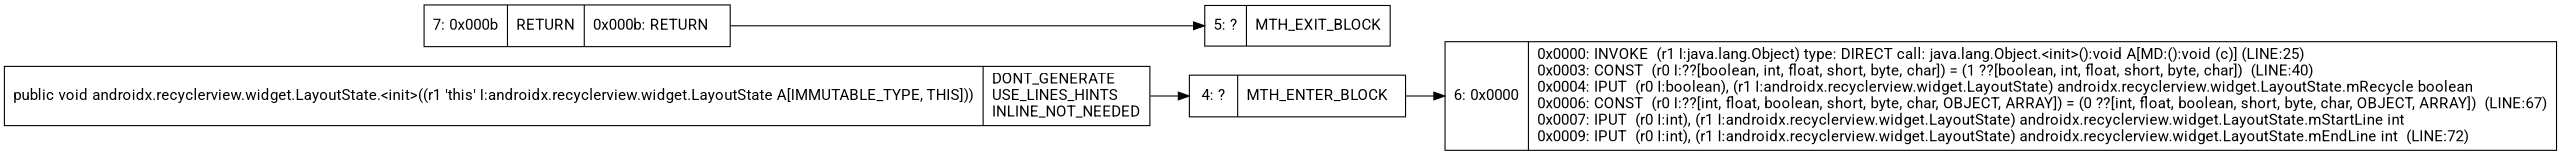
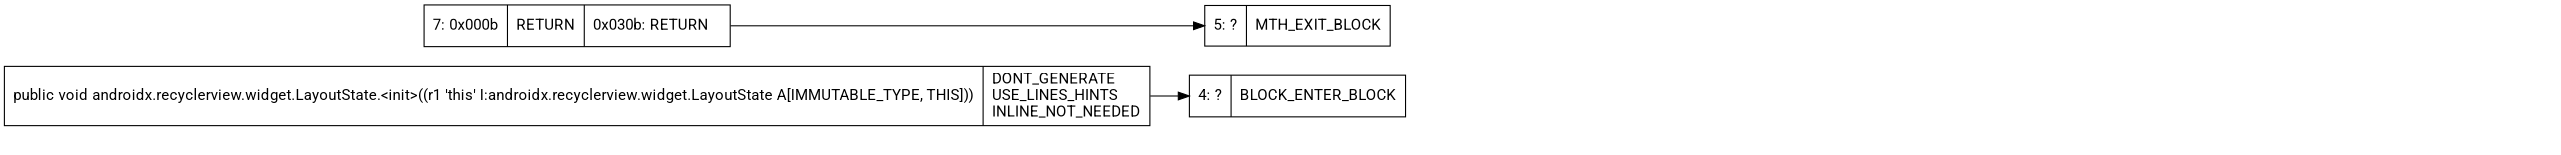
(657, 25) -> (657, 25)
(1318, 95) -> (1318, 95)
(2001, 96) -> none
